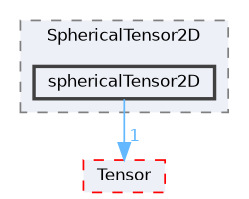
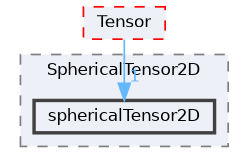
(124, 123) -> (124, 66)
